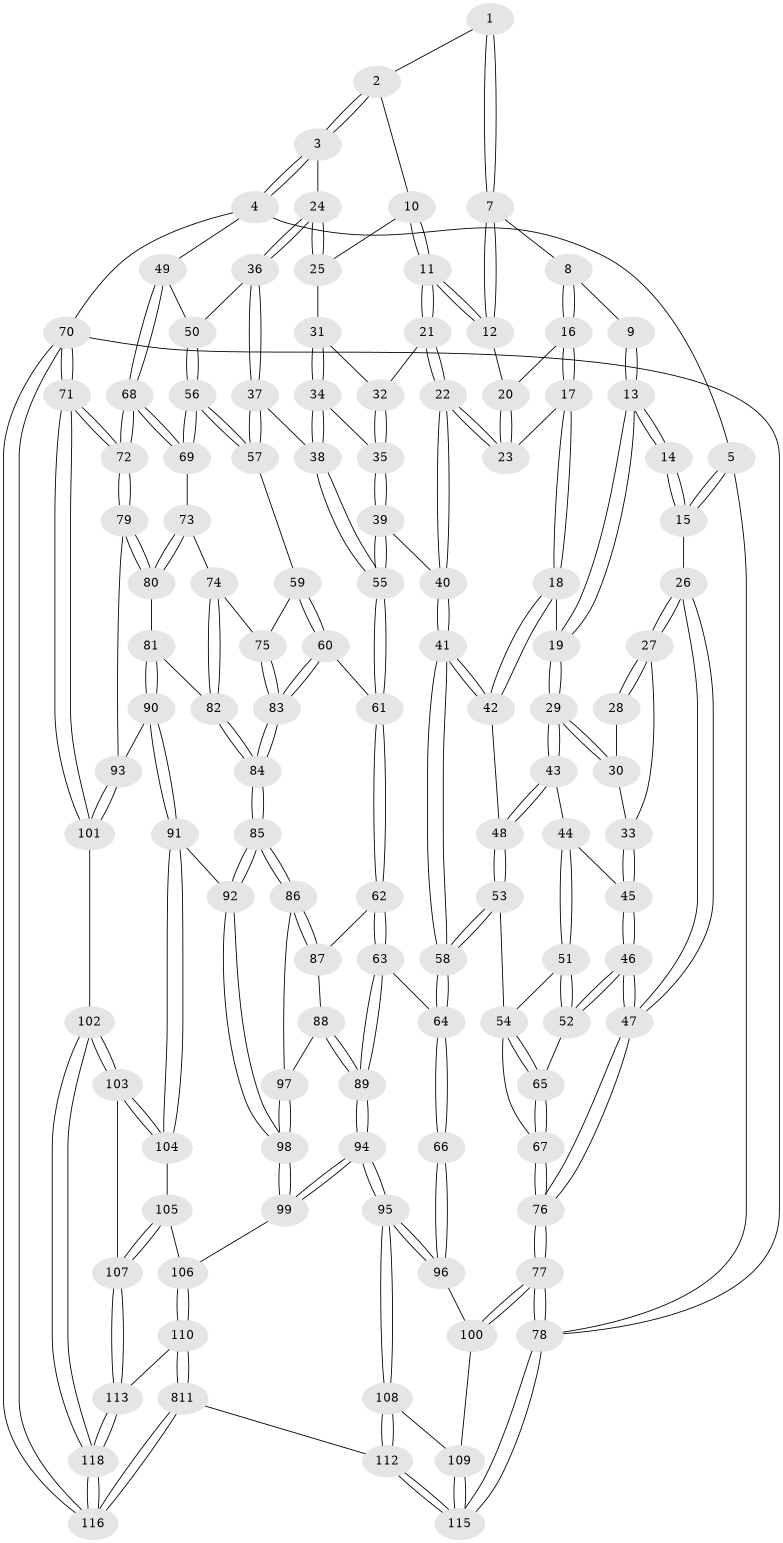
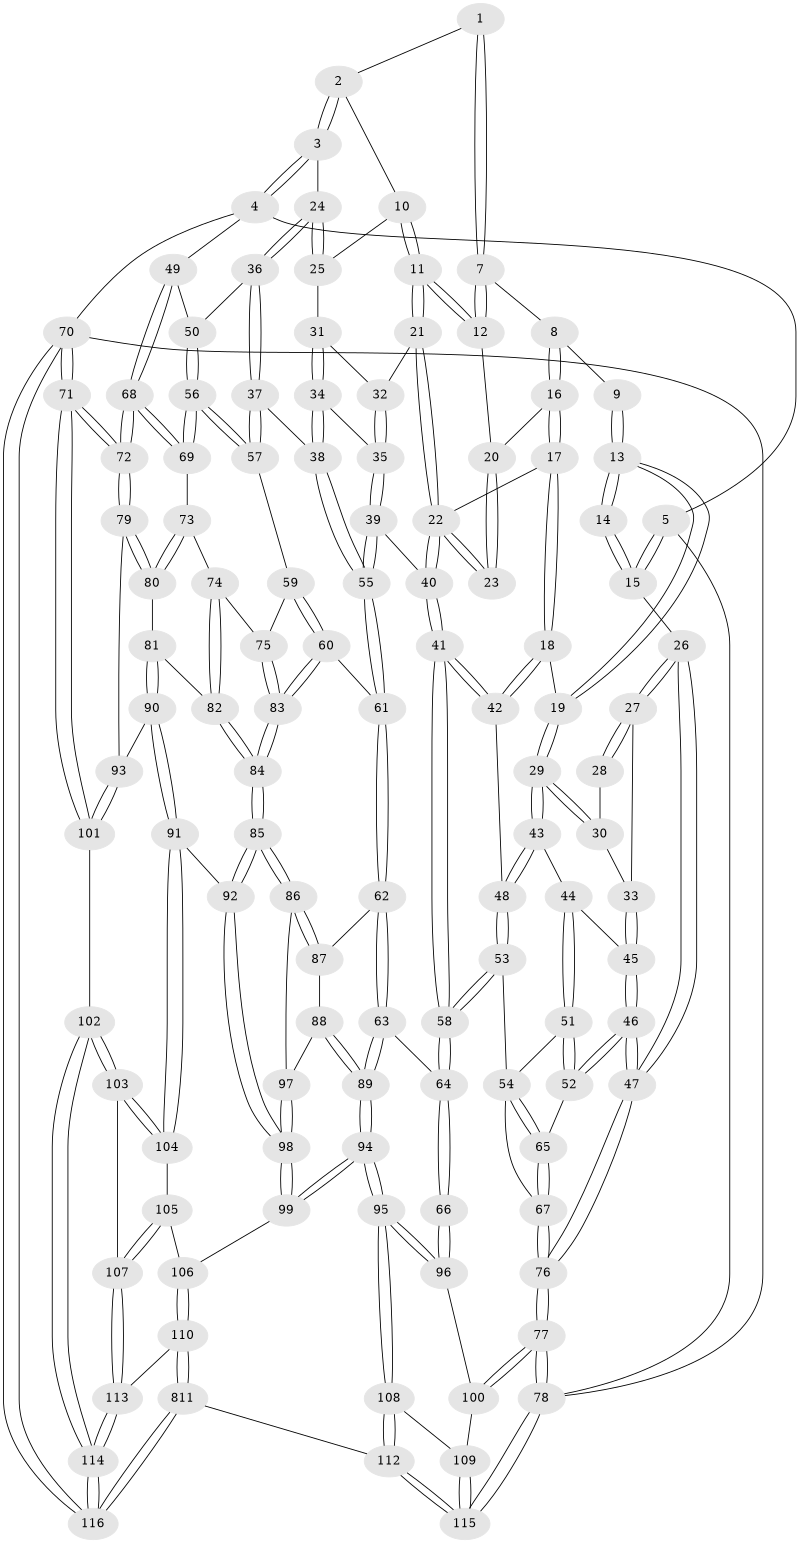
(537, 427) -> (504, 485)
(93, 1461) -> (93, 1461)
